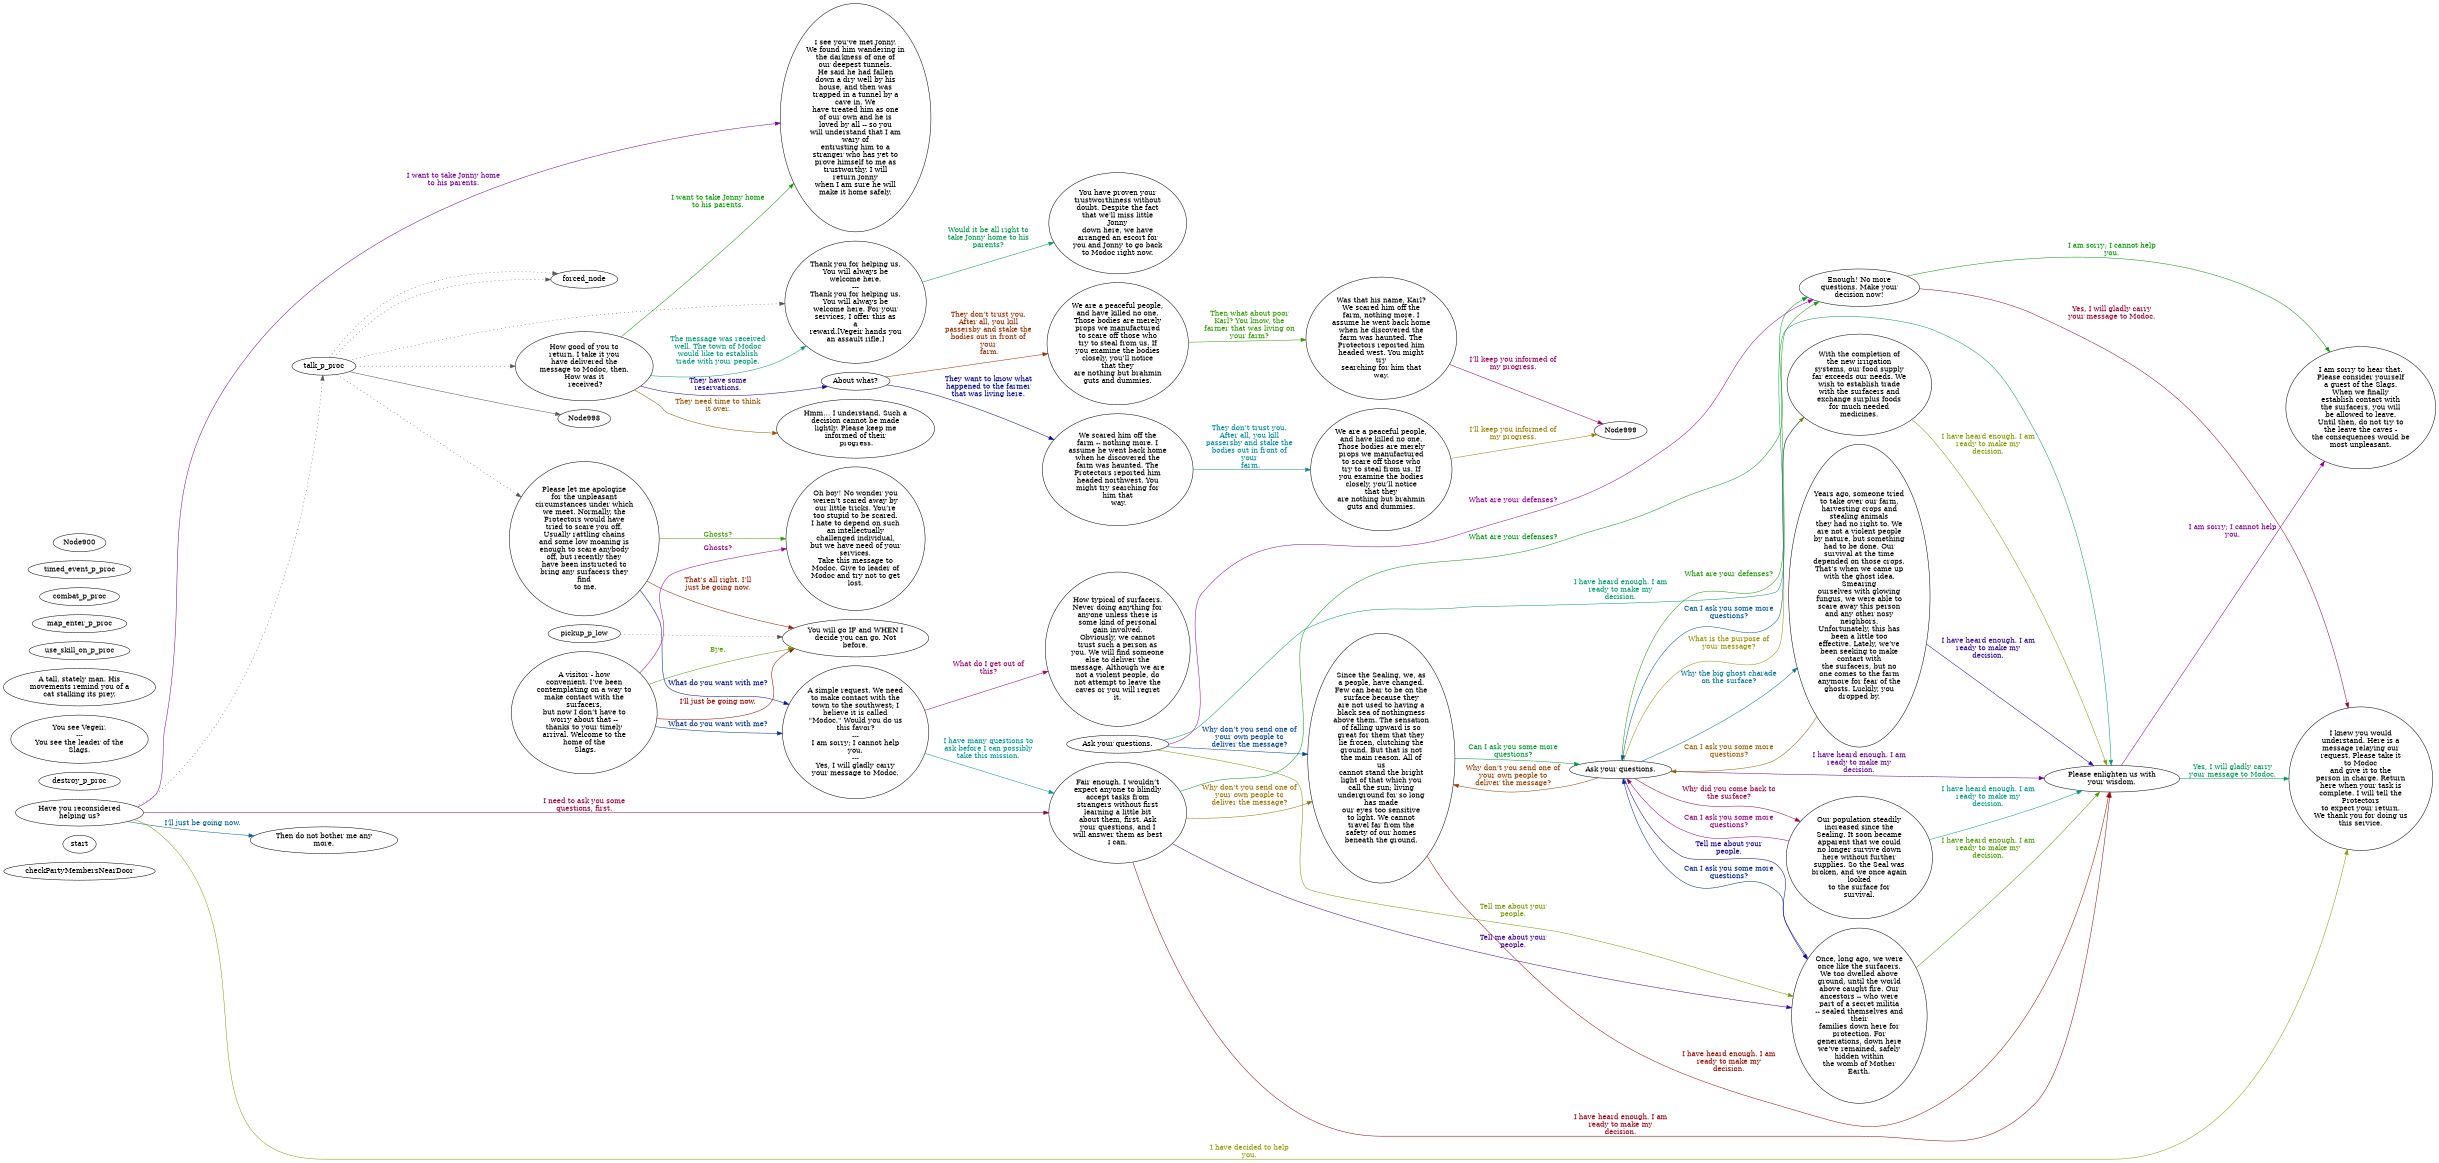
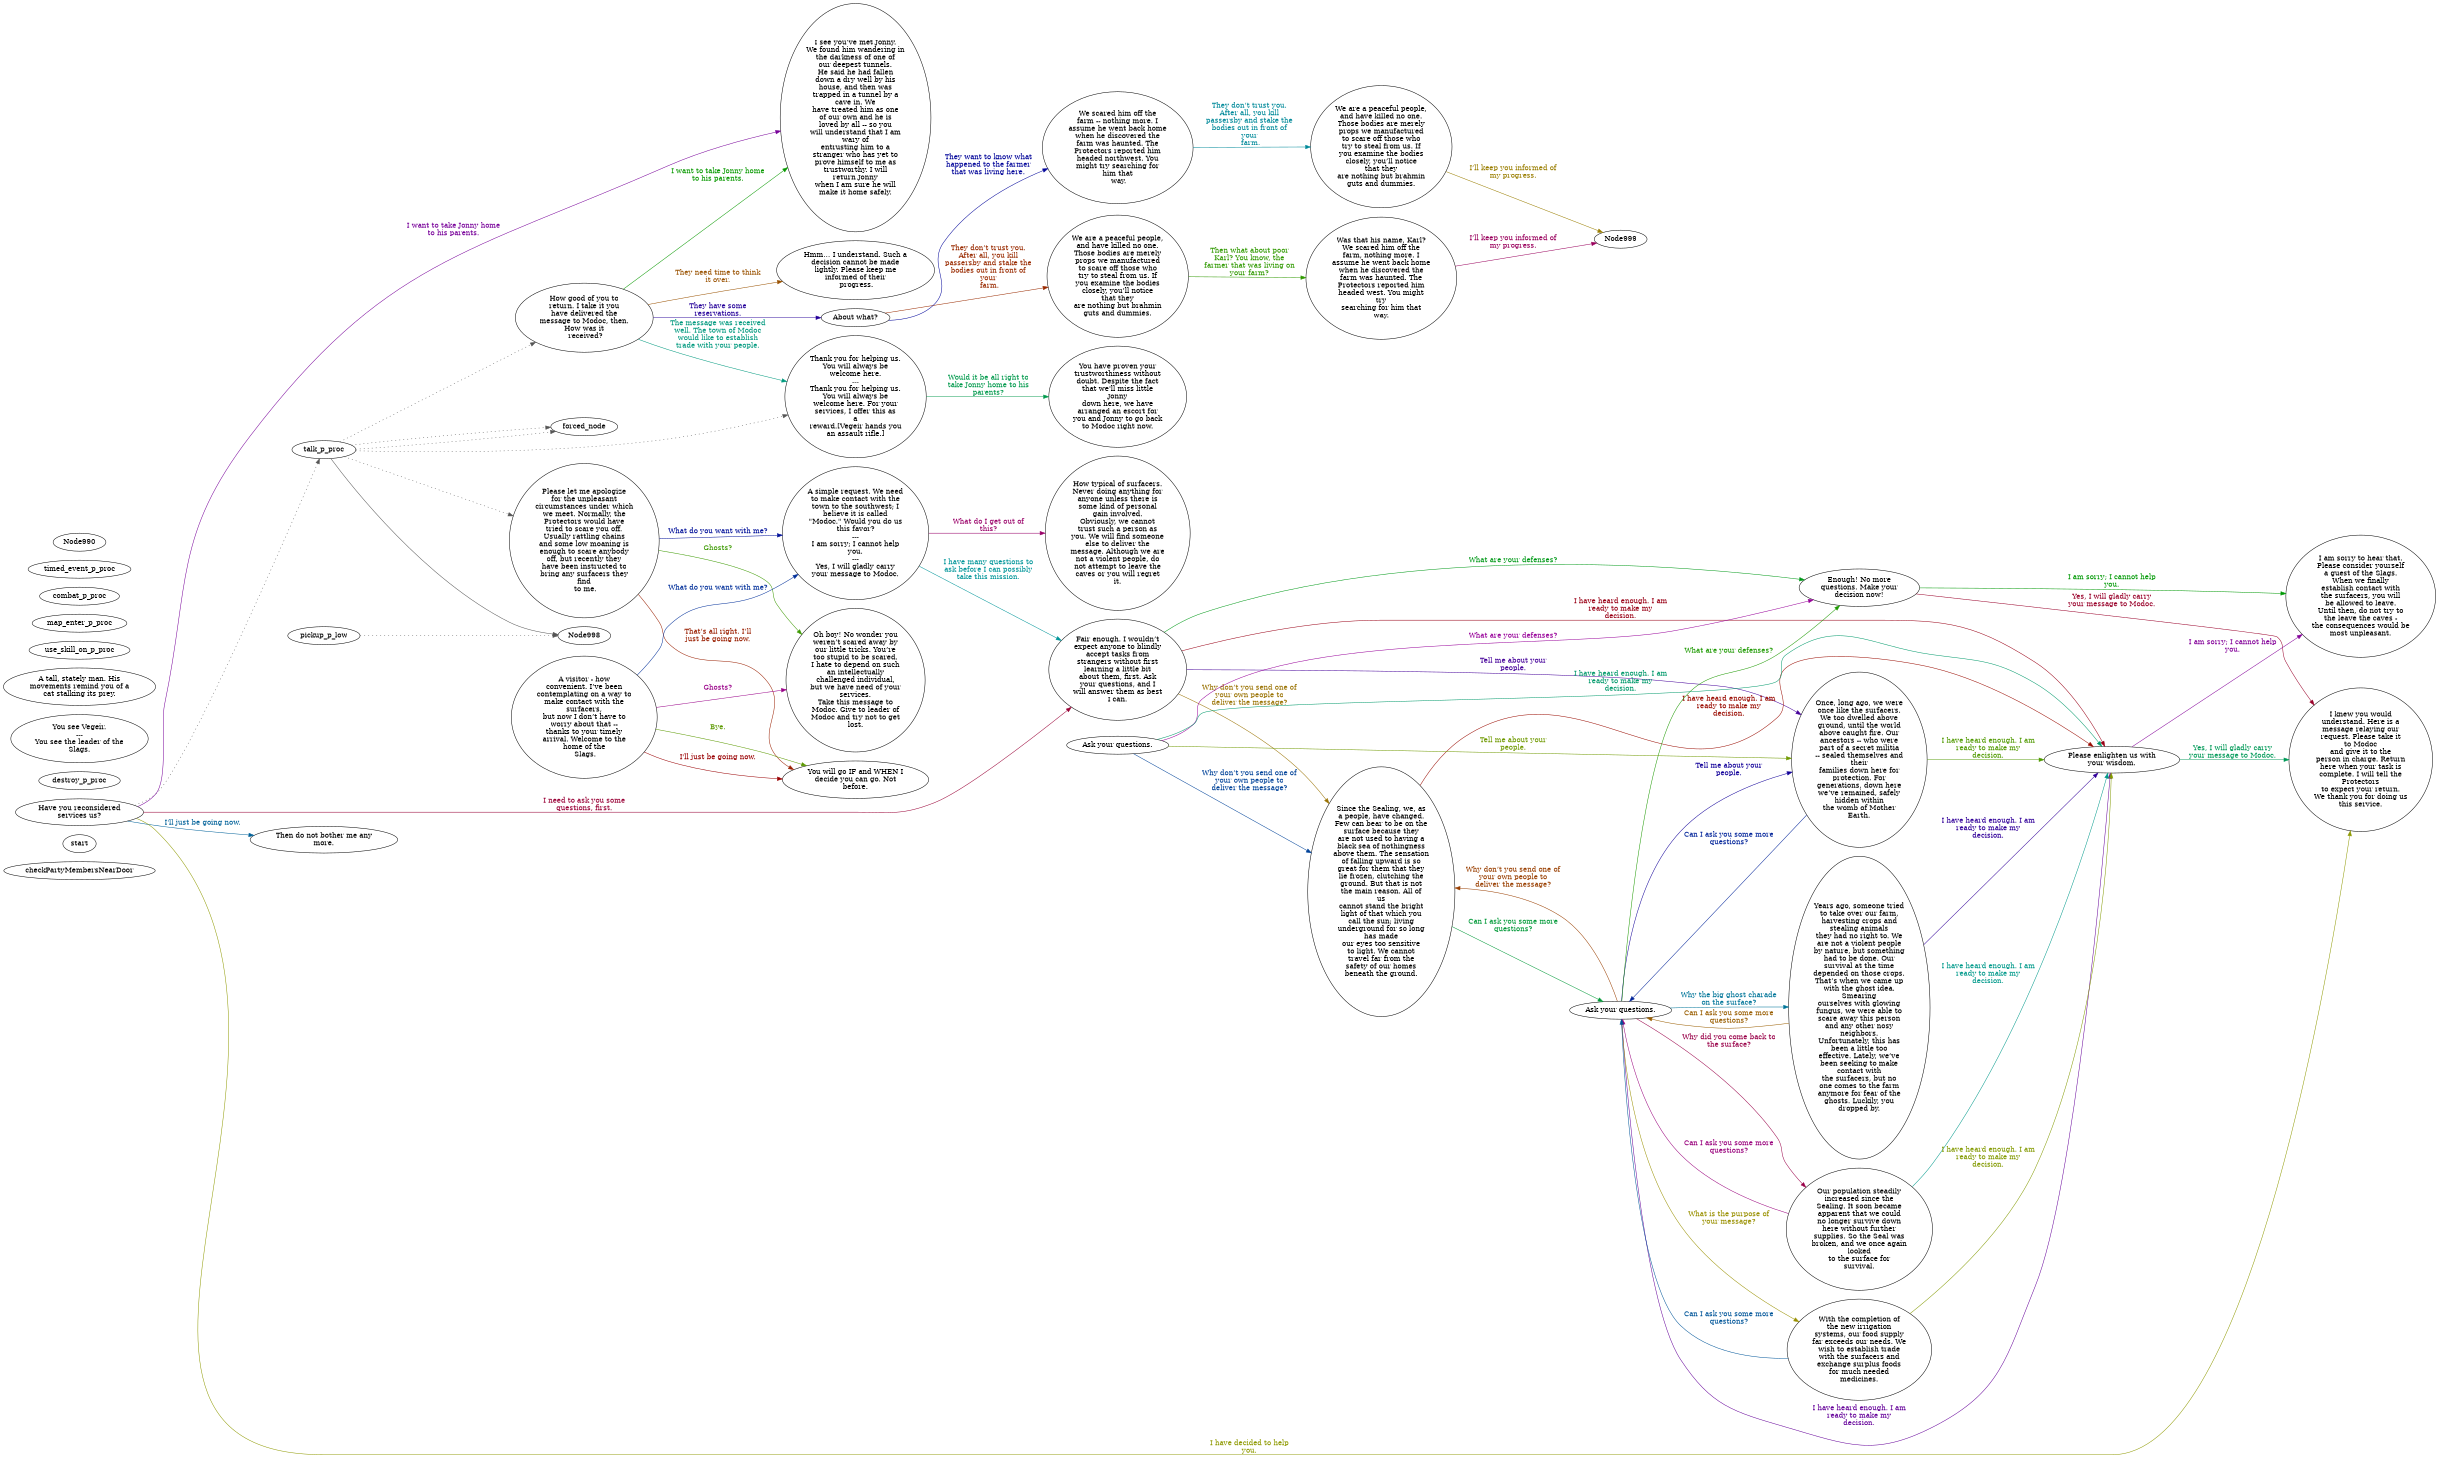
(80, 543) -> (80, 542)
(699, 636) -> (456, 636)
(80, 813) -> (80, 812)
